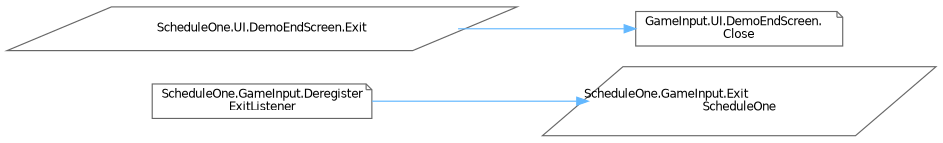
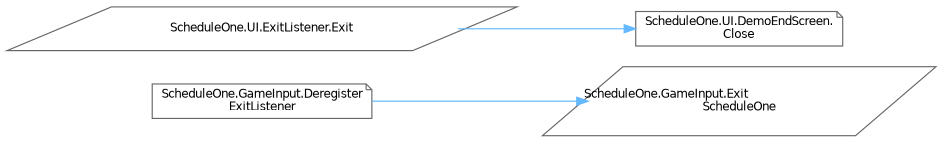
(262, 29) -> (262, 29)
(739, 29) -> (739, 29)
